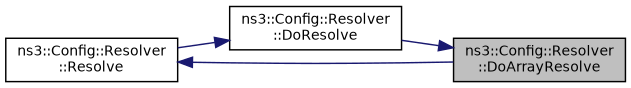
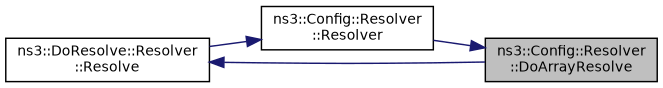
(316, 28) -> (347, 28)
(92, 60) -> (108, 60)
